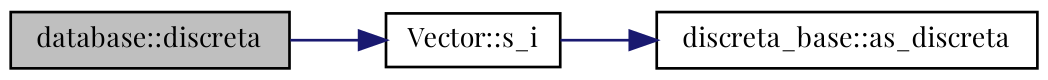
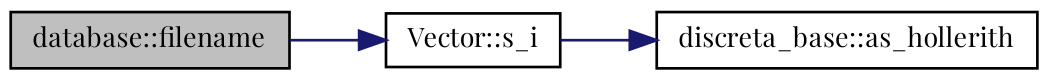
(150, 40) -> (150, 40)
(847, 40) -> (847, 40)
